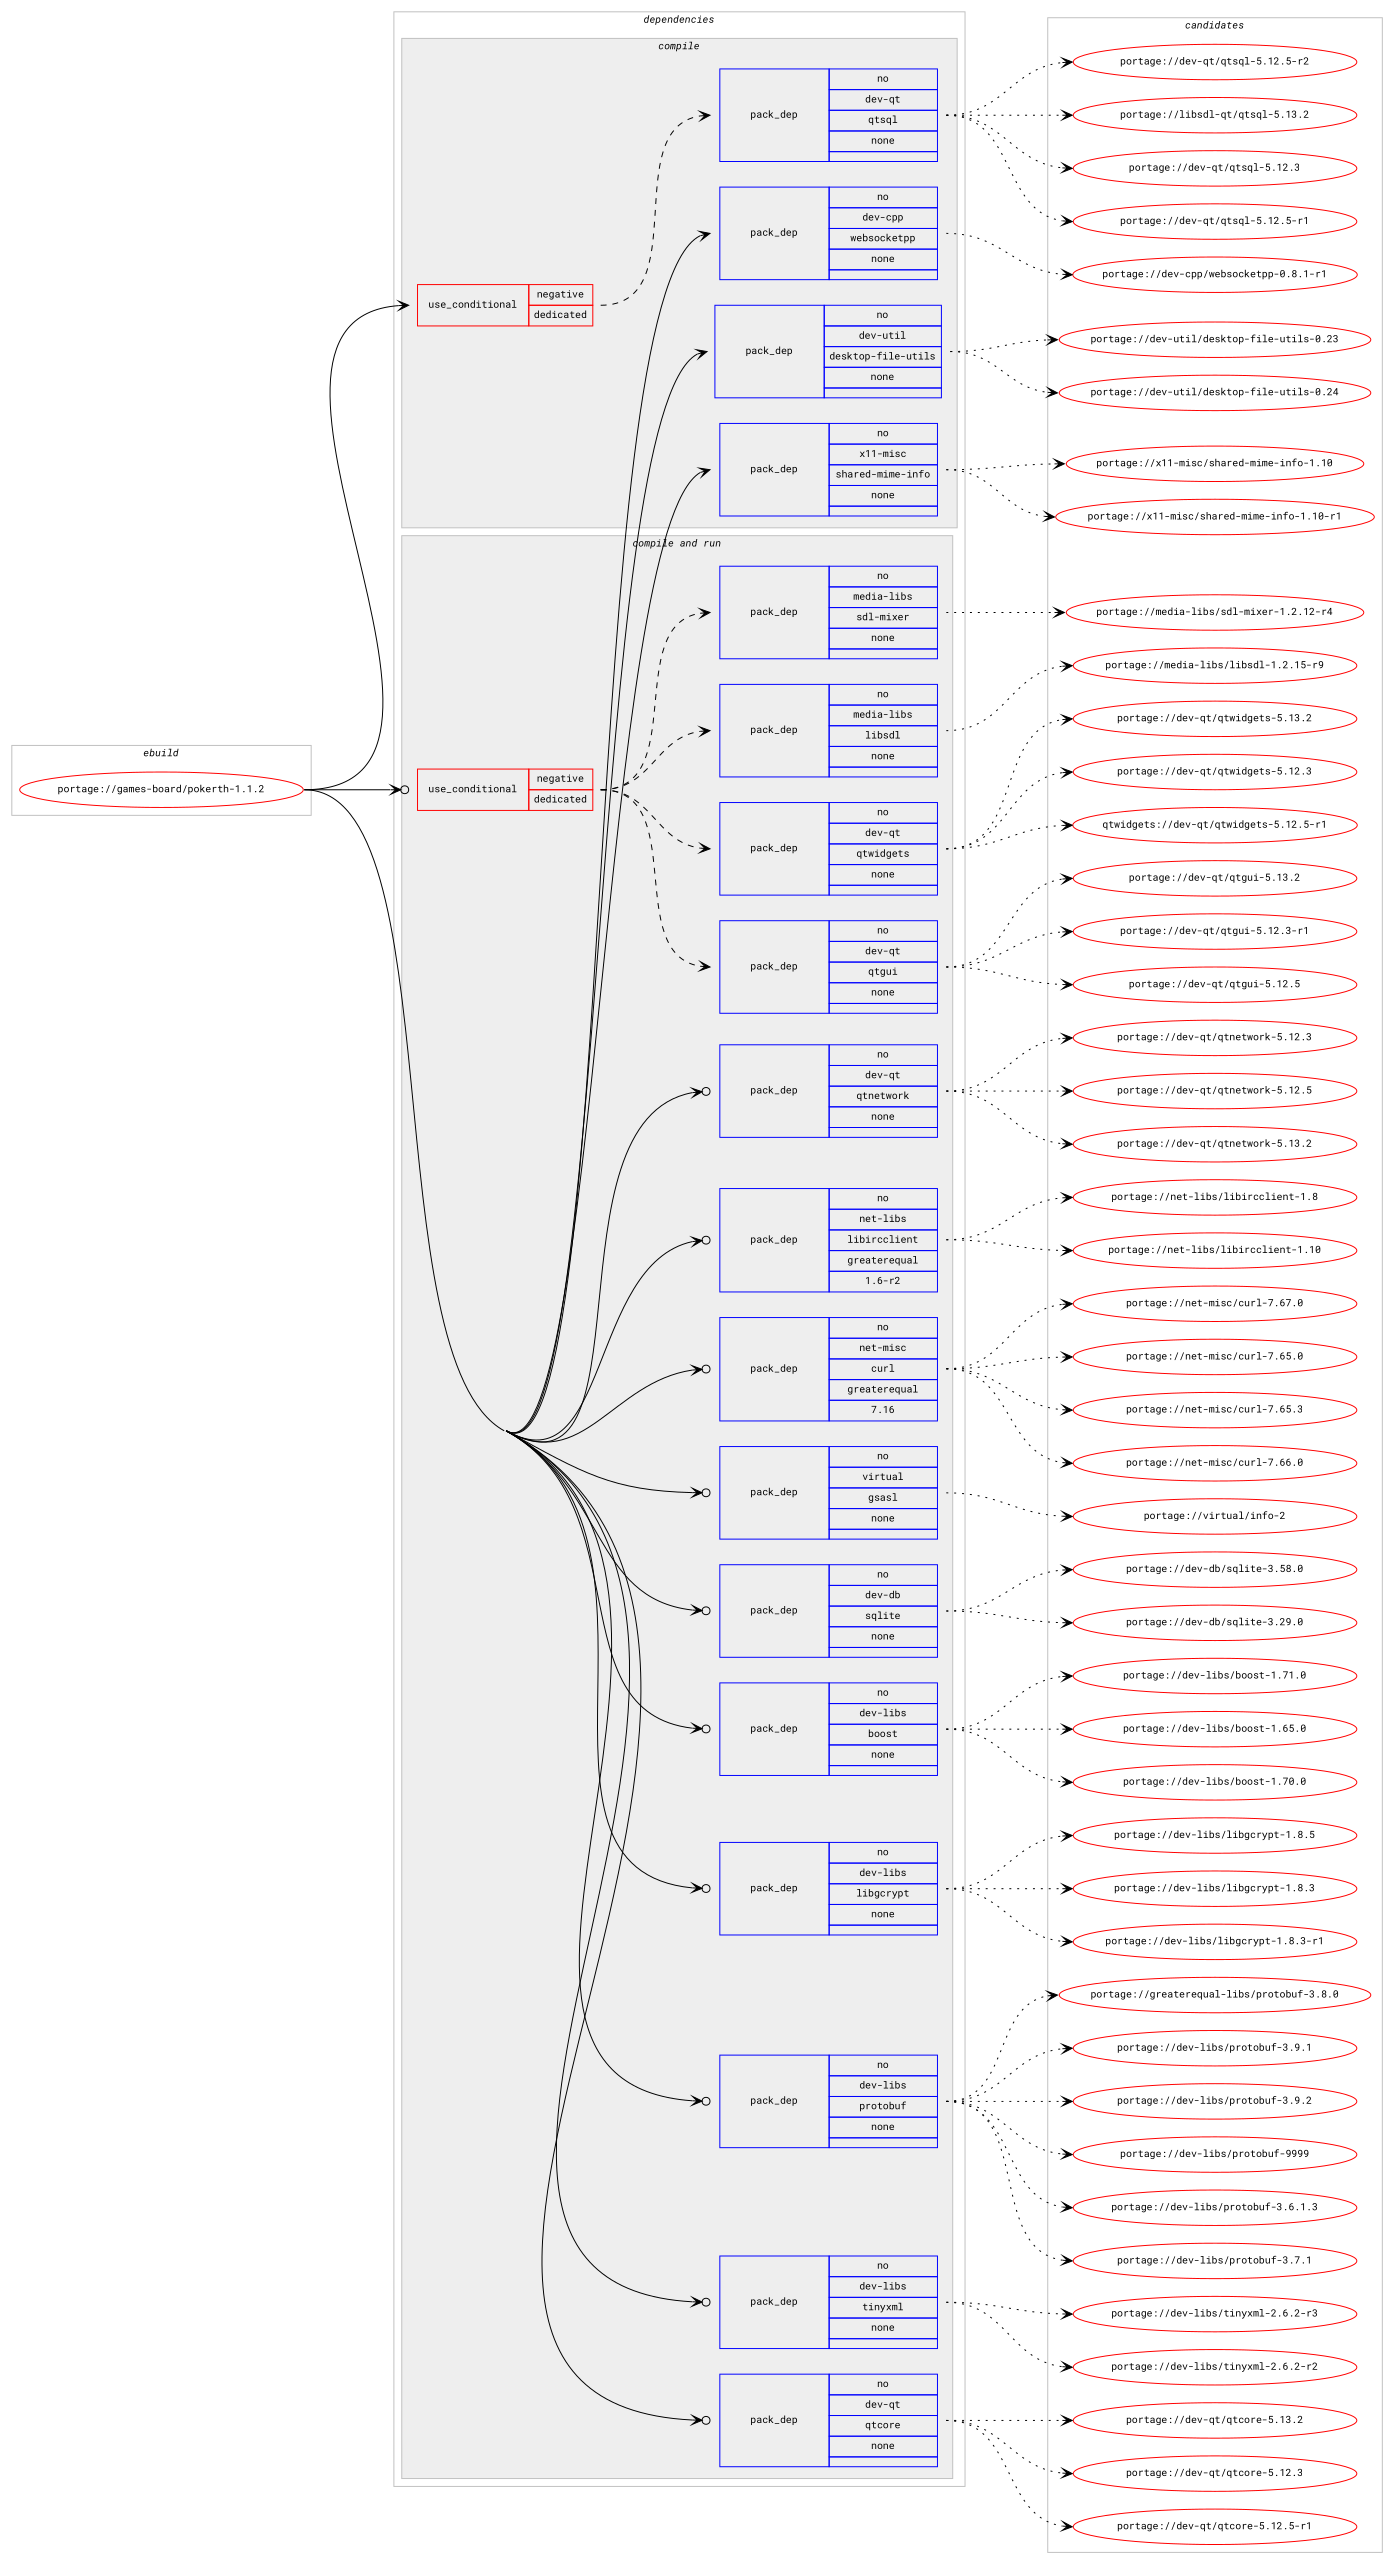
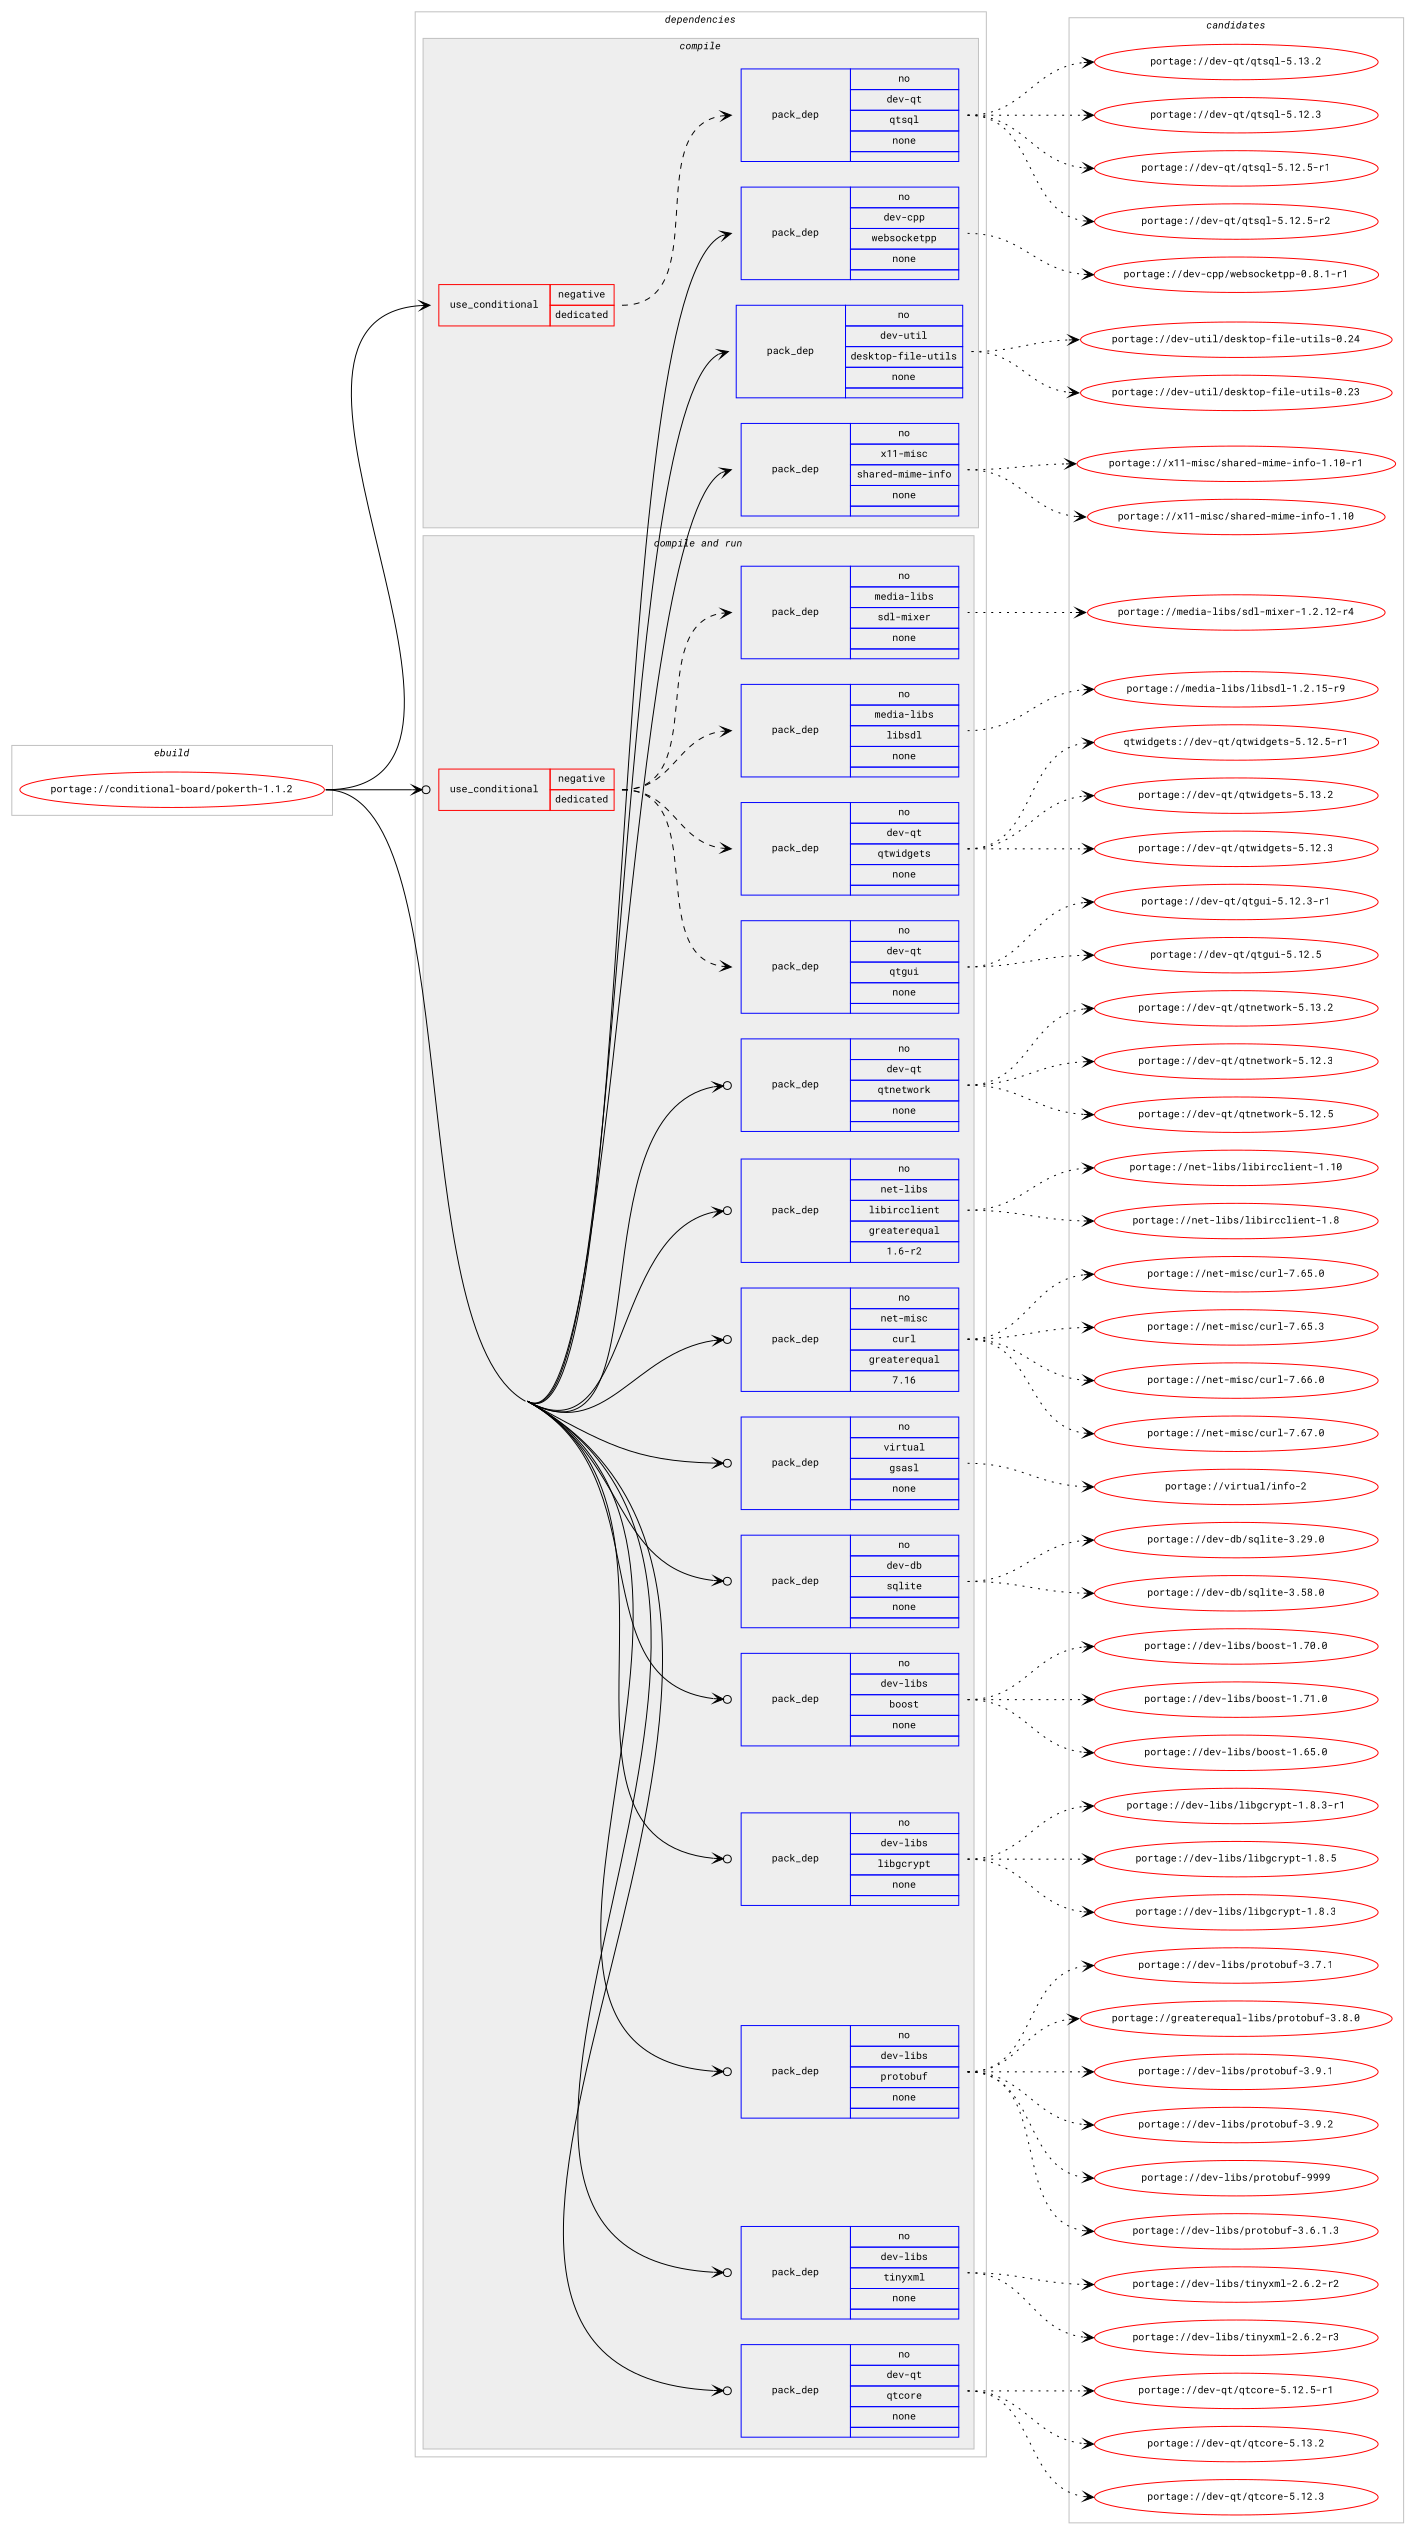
(1215, 115) -> (1236, 62)
(161, 790) -> (172, 790)
(1215, 878) -> none
